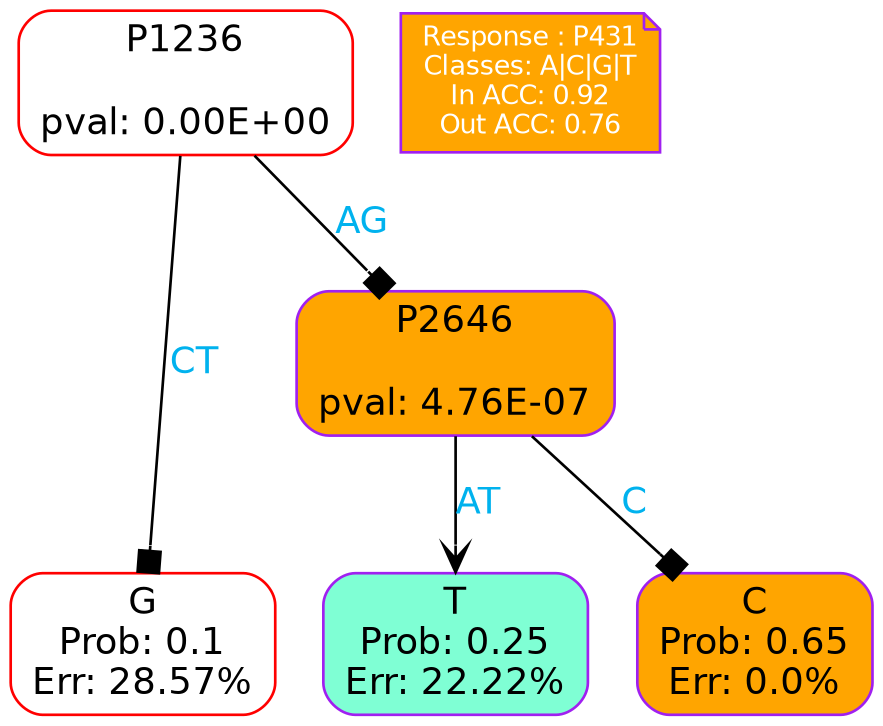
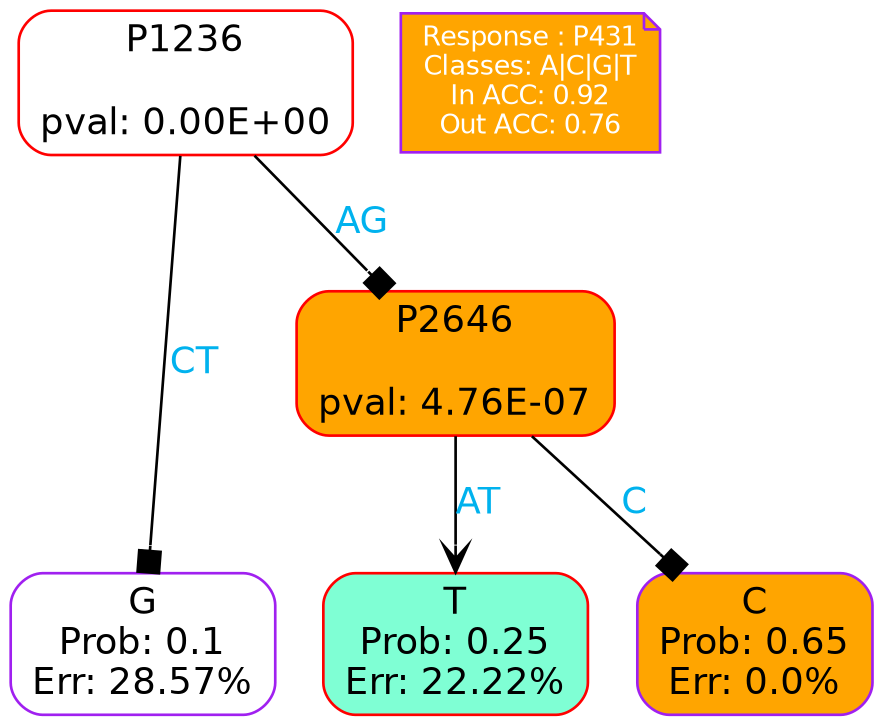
(456, 363) -> (456, 363)
(143, 644) -> (143, 644)
(456, 644) -> (456, 644)
